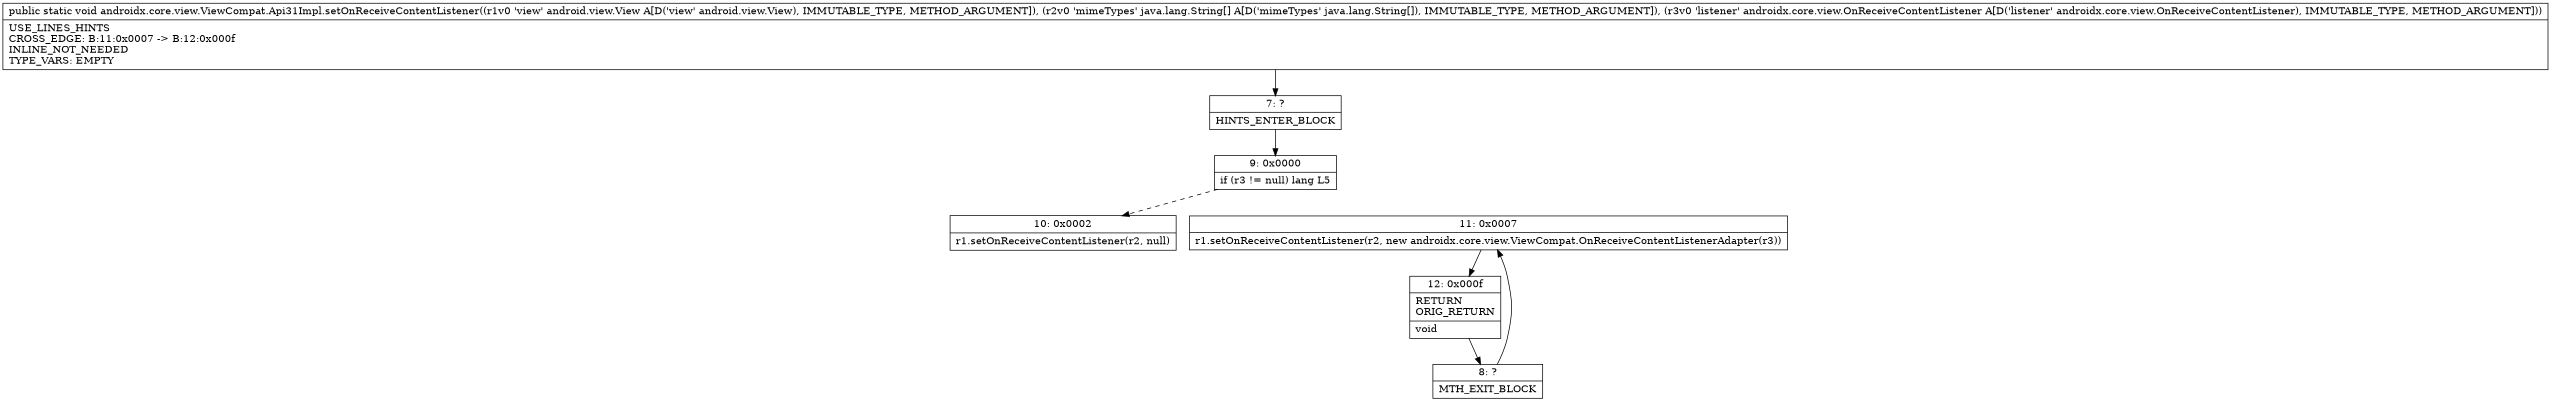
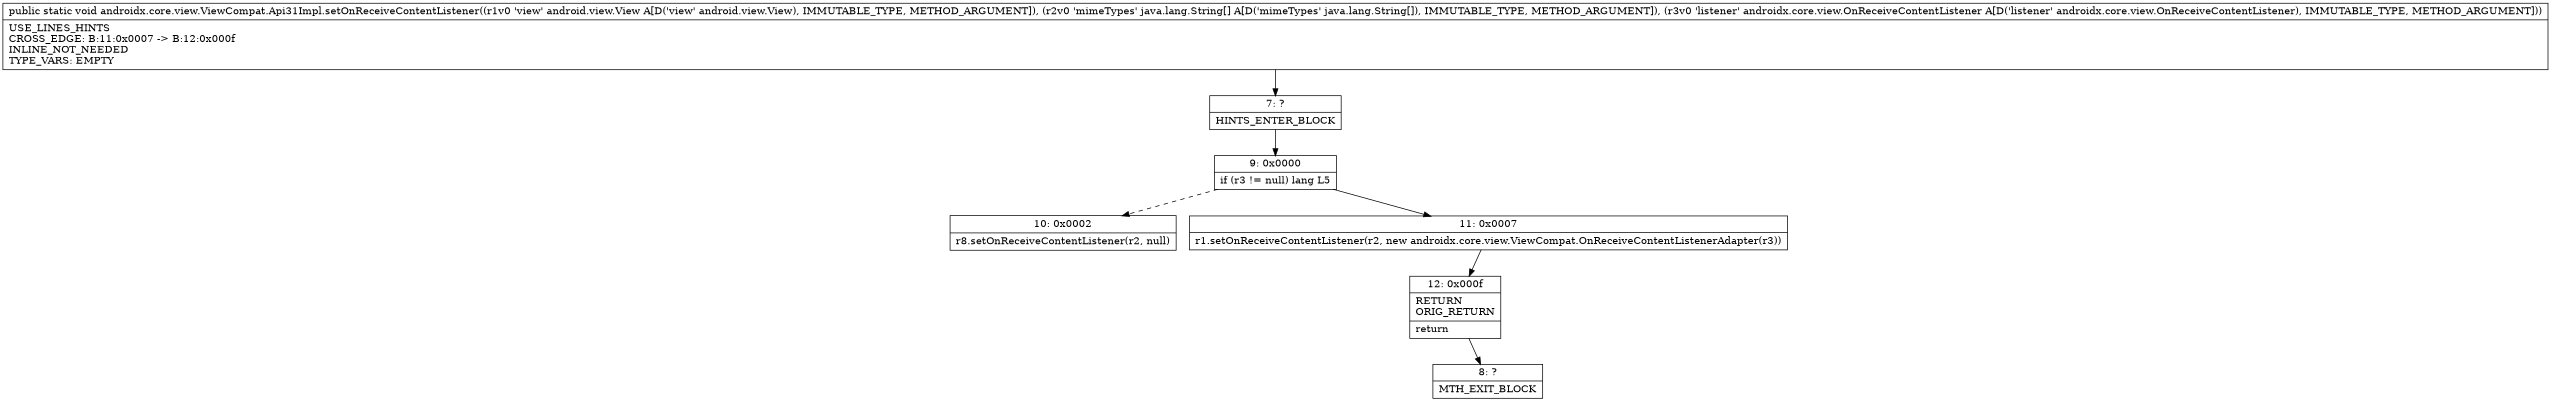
(1063, 241) -> (1063, 241)
(1512, 311) -> (1379, 202)
(1427, 329) -> (1432, 329)
